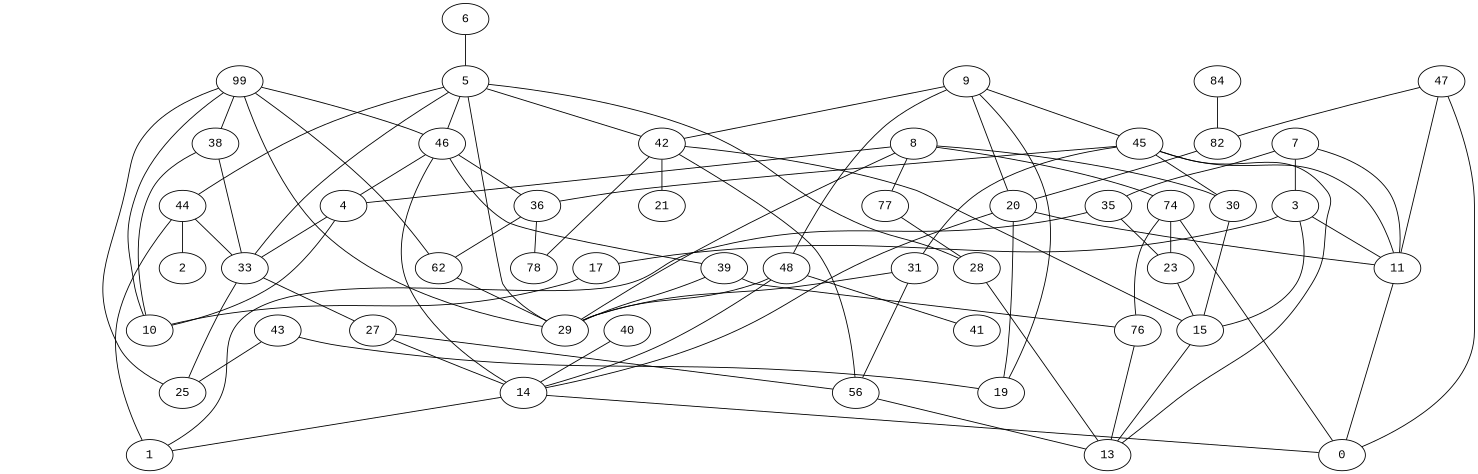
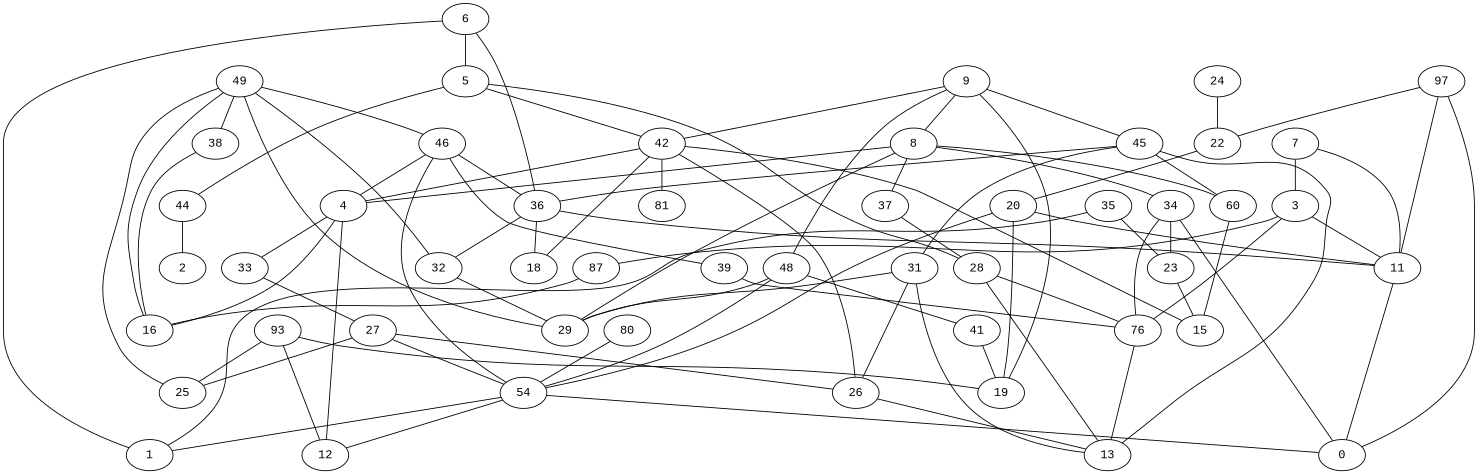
(240, 81) -> (240, 81)
(1217, 81) -> (1217, 81)
(1442, 81) -> (1442, 81)
none -> (513, 109)
(454, 112) -> none
(990, 144) -> (940, 112)
(1217, 144) -> (1217, 144)
(339, 168) -> none
(1317, 171) -> (966, 242)
(1200, 172) -> none
none -> (503, 175)
(230, 206) -> none
(662, 206) -> (662, 206)
(885, 206) -> (885, 206)
(1171, 206) -> (1171, 206)
(1233, 206) -> (1233, 206)
(490, 219) -> none
(214, 237) -> none
(439, 268) -> (439, 268)
(534, 268) -> (534, 268)
(596, 268) -> (596, 268)
(1289, 293) -> (1222, 268)
(656, 295) -> none
none -> (1058, 298)
(117, 325) -> (33, 102)
(211, 329) -> (278, 362)
(150, 331) -> (150, 331)
(278, 331) -> (278, 331)
(627, 331) -> (627, 331)
none -> (989, 362)
(523, 393) -> (523, 393)
(856, 393) -> (856, 393)
(1154, 393) -> (965, 403)
none -> (325, 455)
